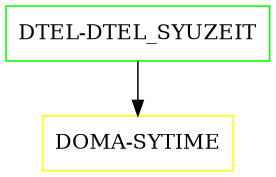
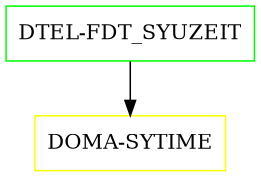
(138, 34) -> (130, 34)
